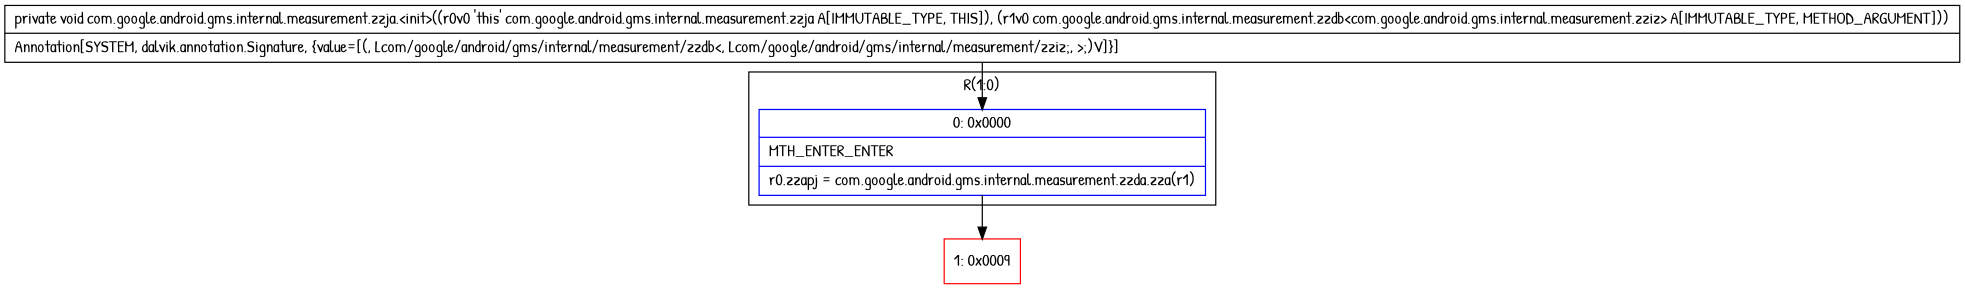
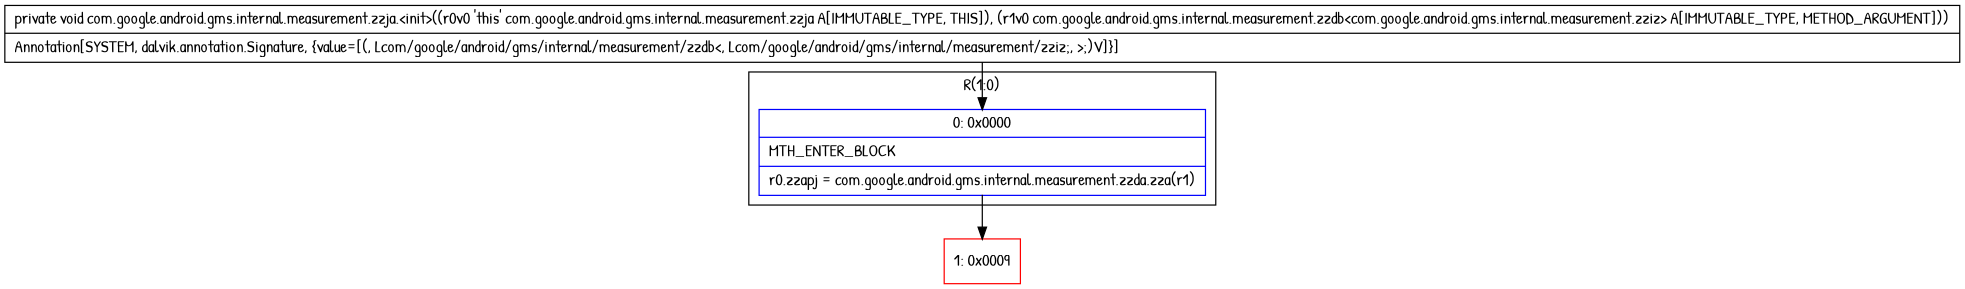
(831, 151) -> (833, 151)
